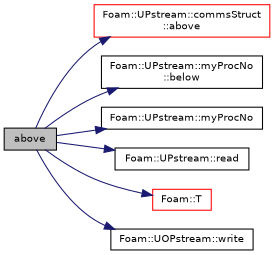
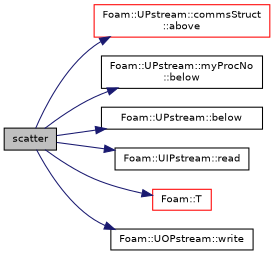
(182, 118) -> (182, 118)
(30, 139) -> (30, 139)
(182, 159) -> (182, 159)
